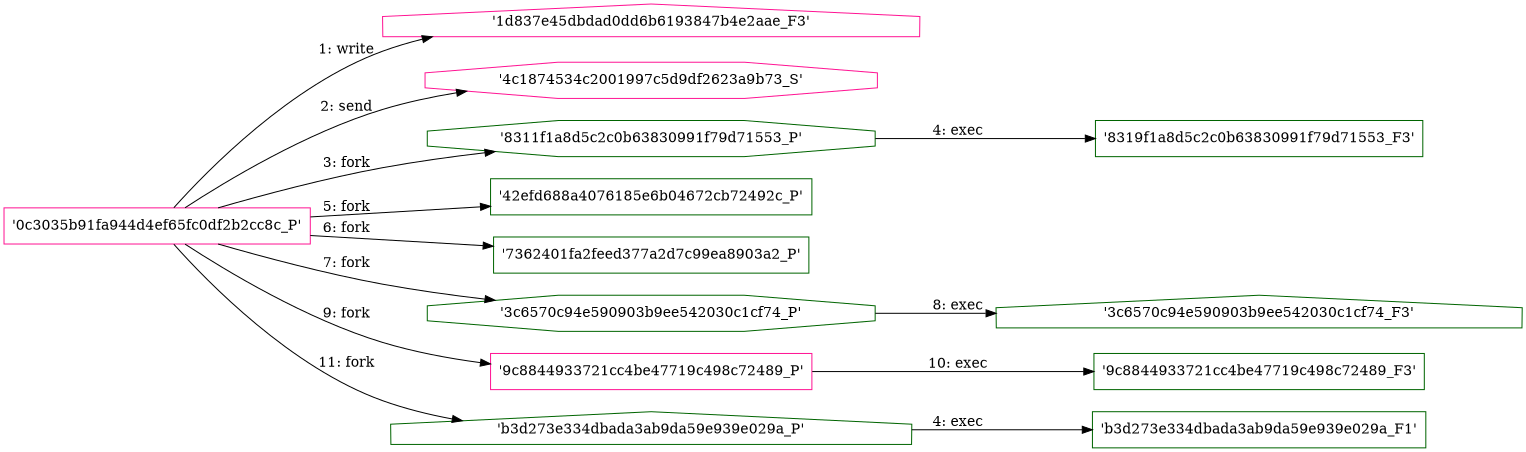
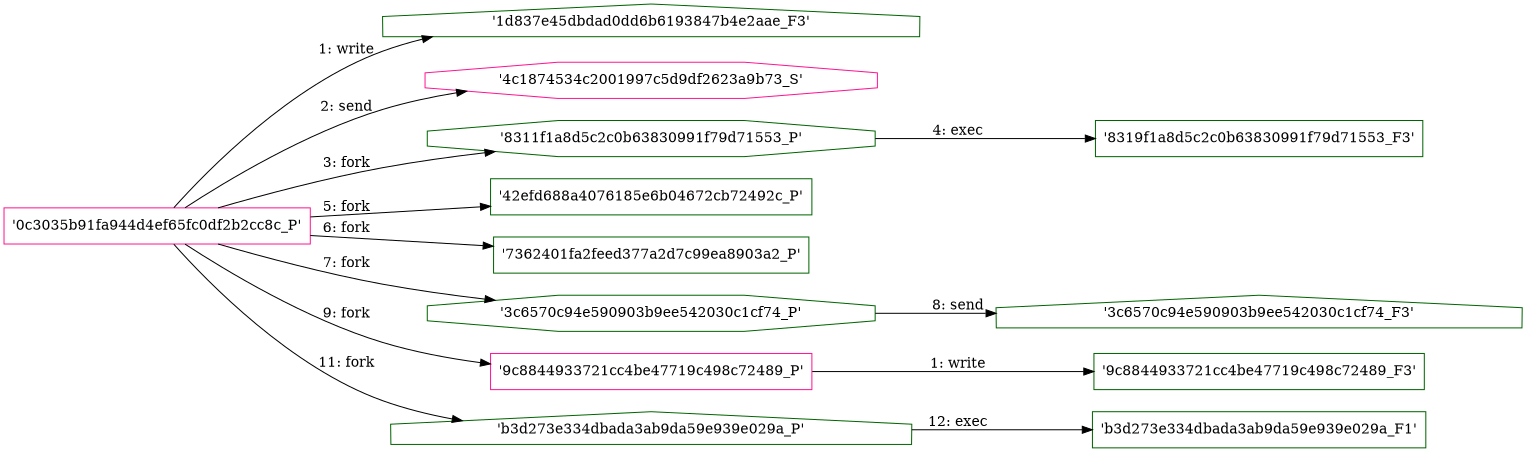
(651, 22) -> (651, 22)
(958, 306) -> (958, 306)
(958, 364) -> (958, 364)
(958, 422) -> (958, 422)
